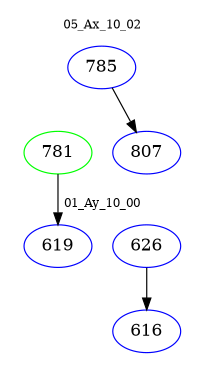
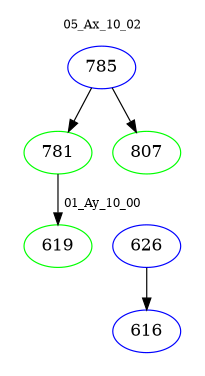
none -> (83, 105)
(147, 153) -> (147, 153)
(58, 246) -> (58, 246)
